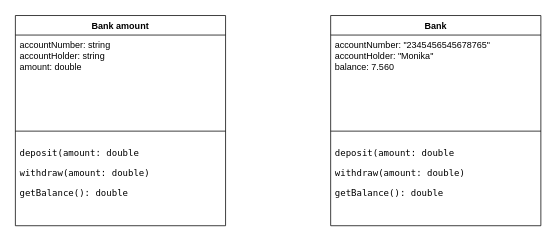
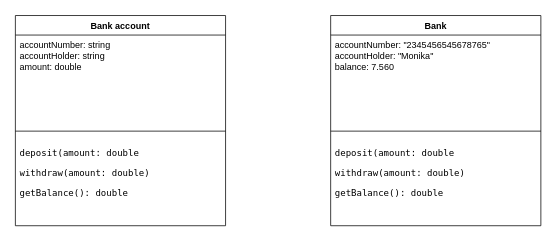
(120, 26) -> (120, 26)
